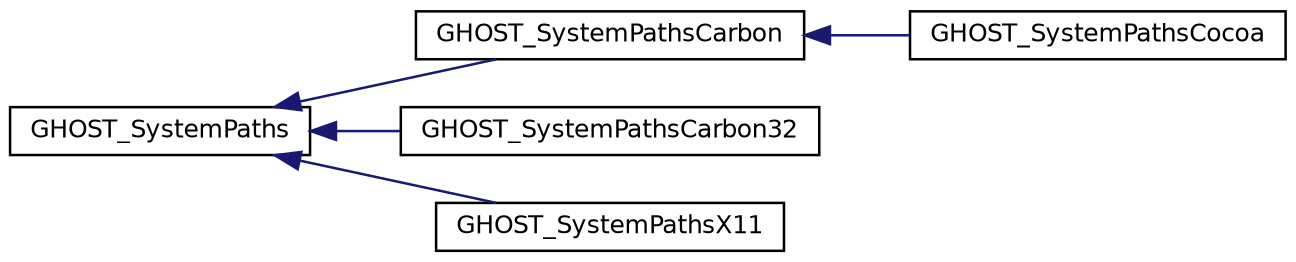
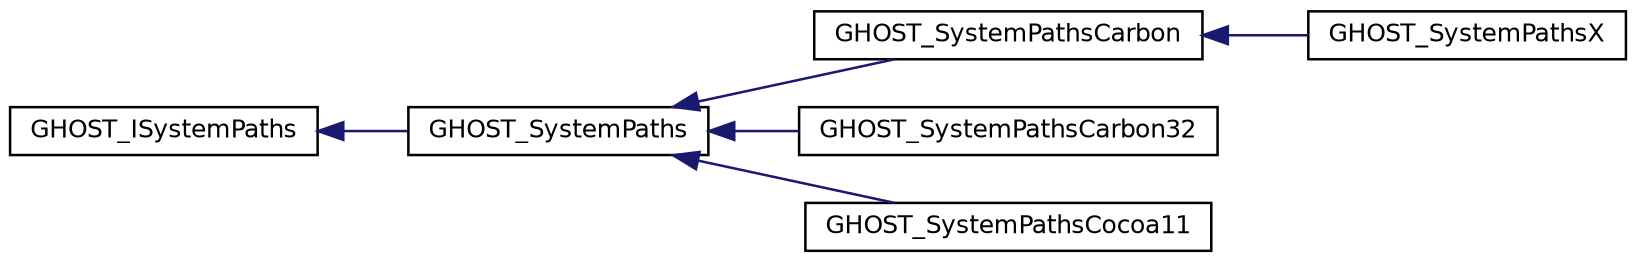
(1098, 35) -> (1467, 35)
none -> (164, 131)
(610, 227) -> (1008, 227)
